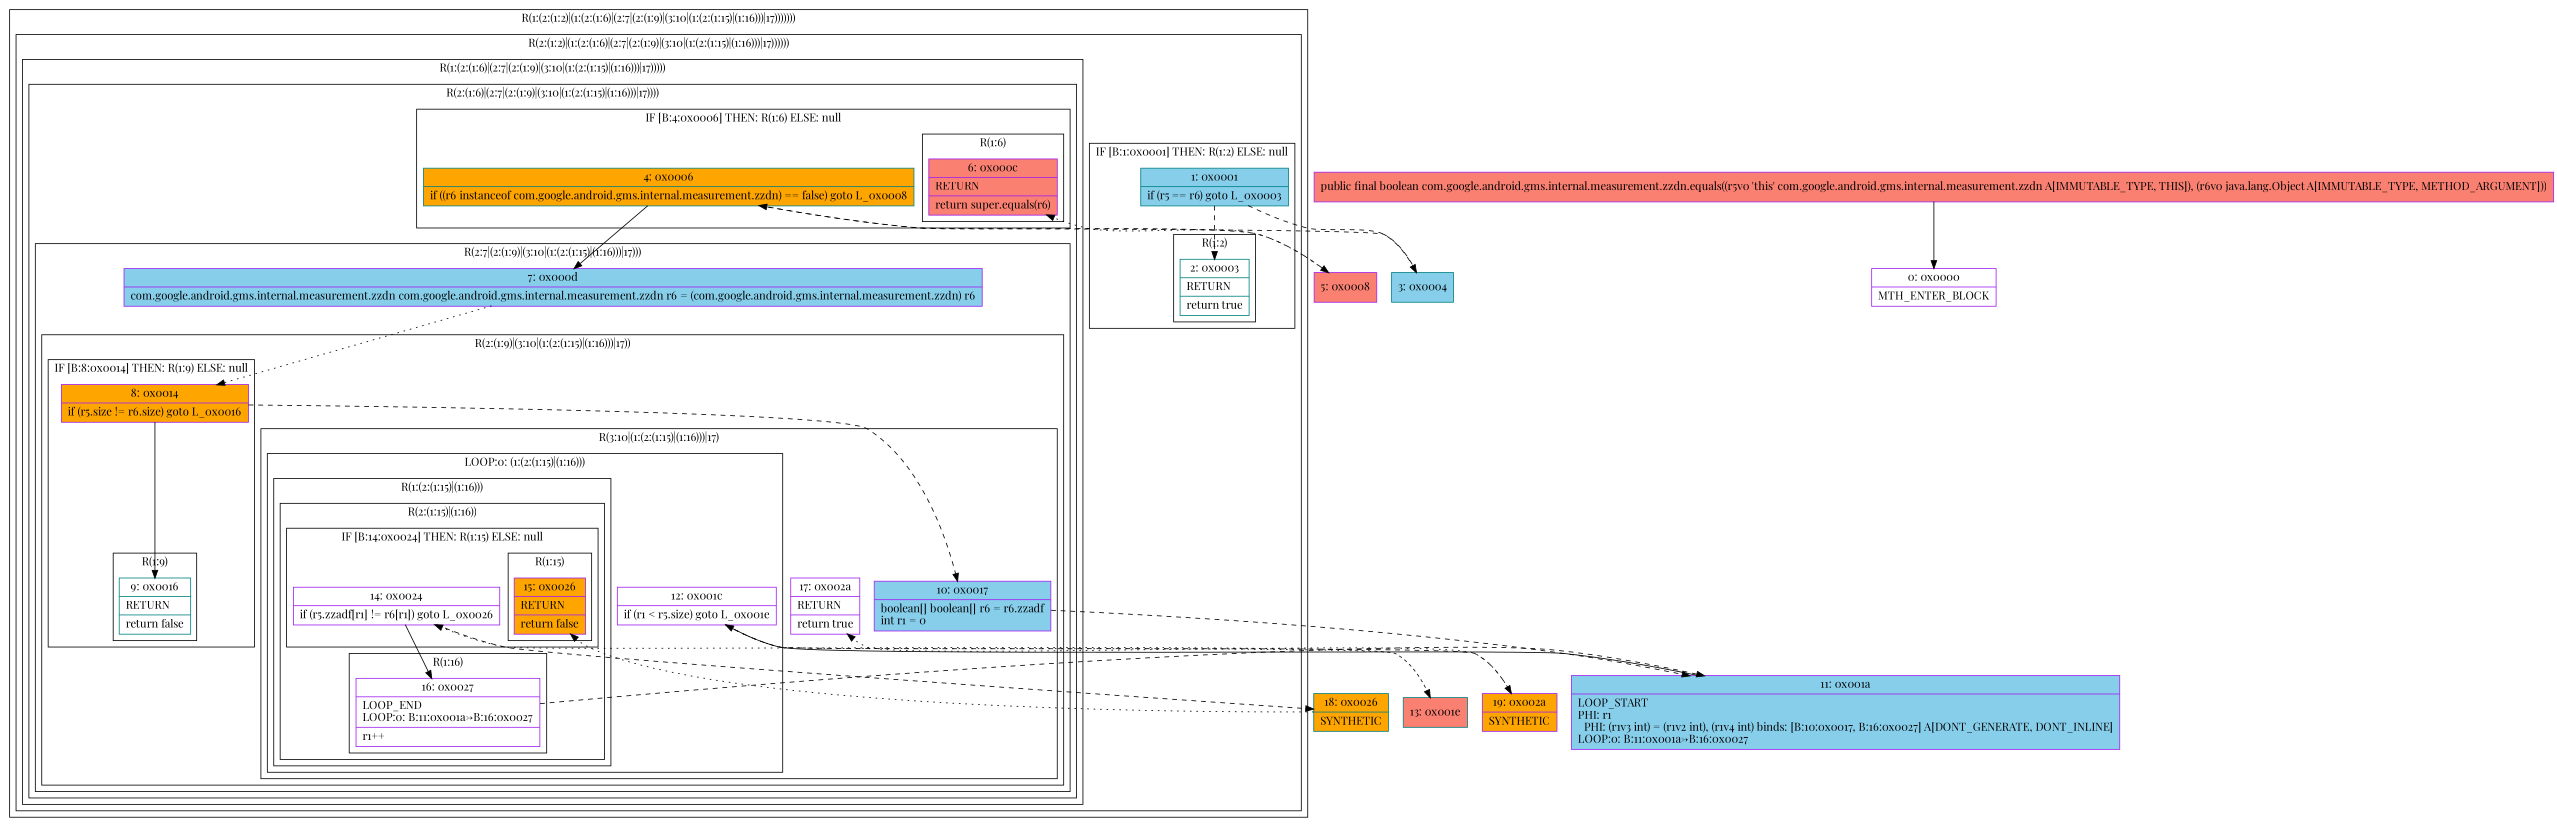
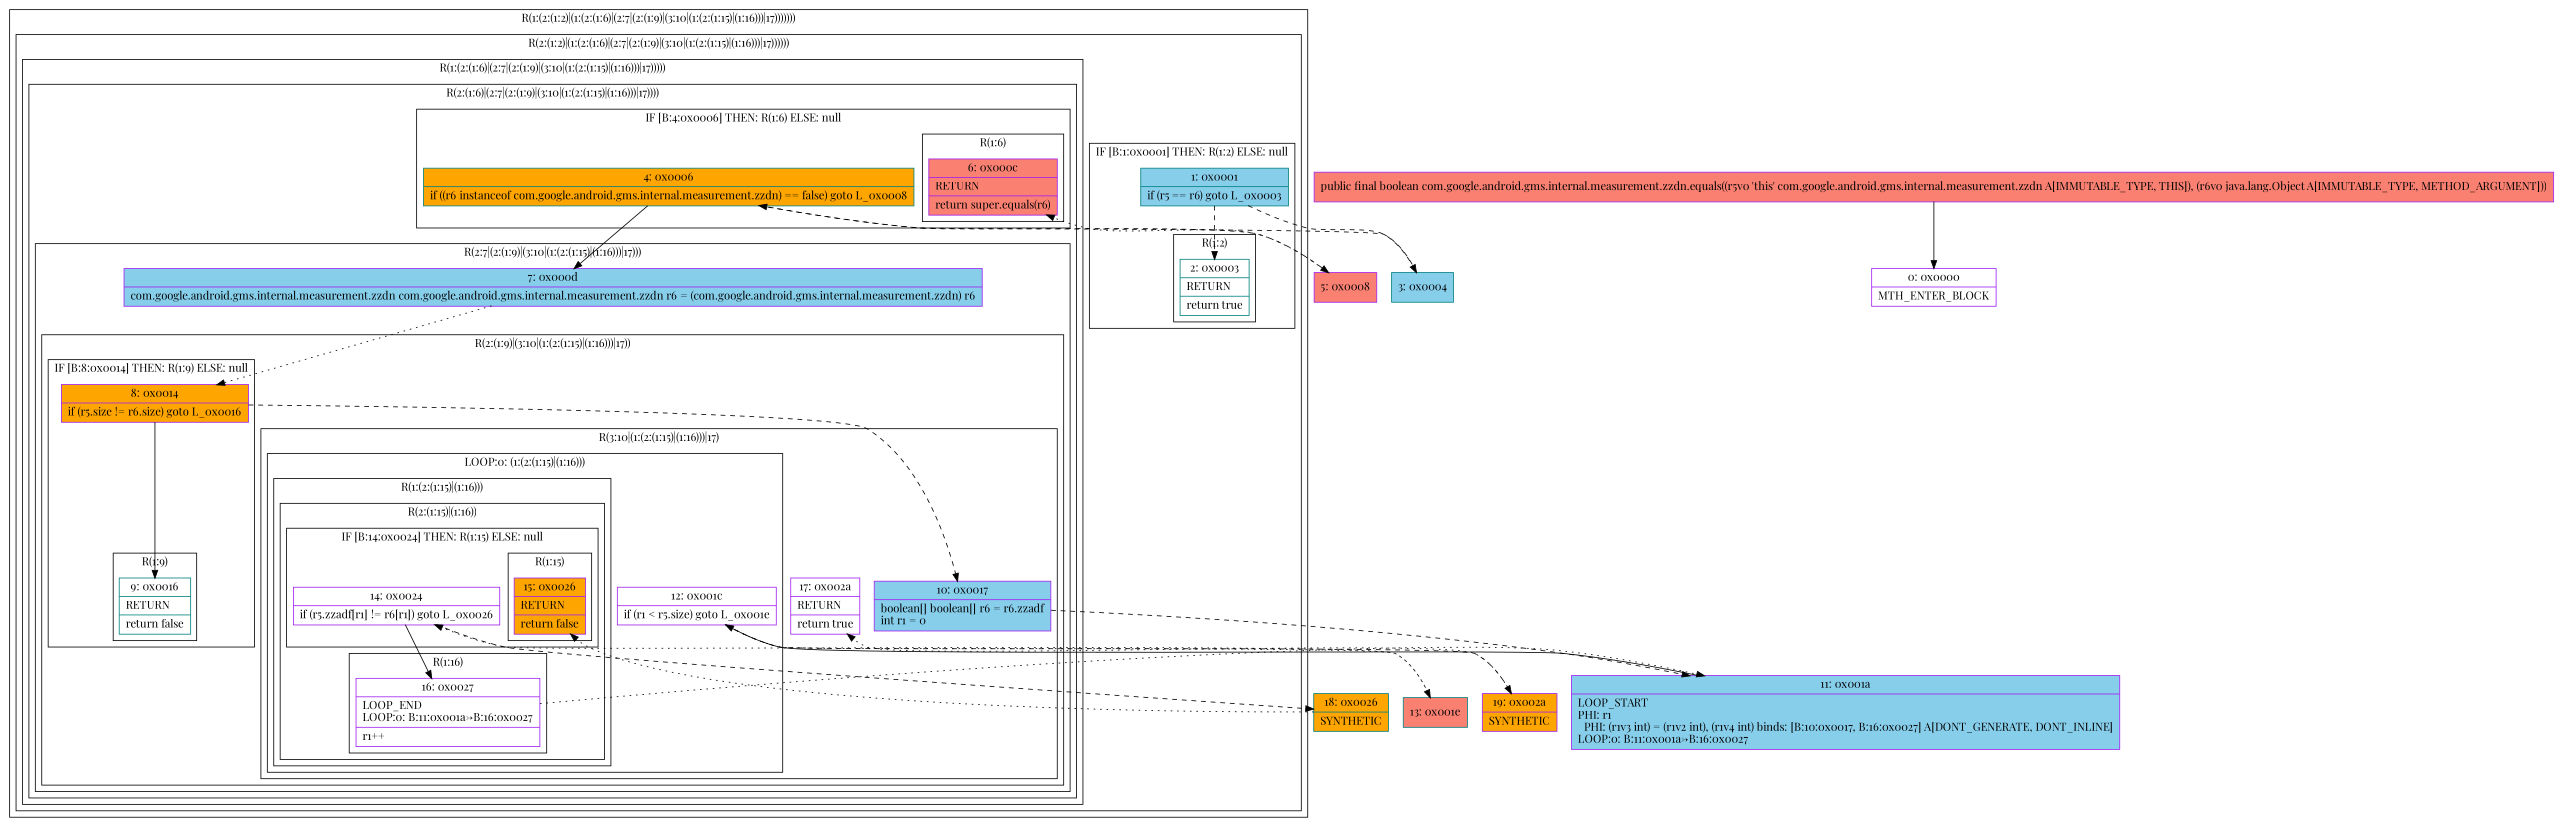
(1119, 660) -> (1119, 660)
